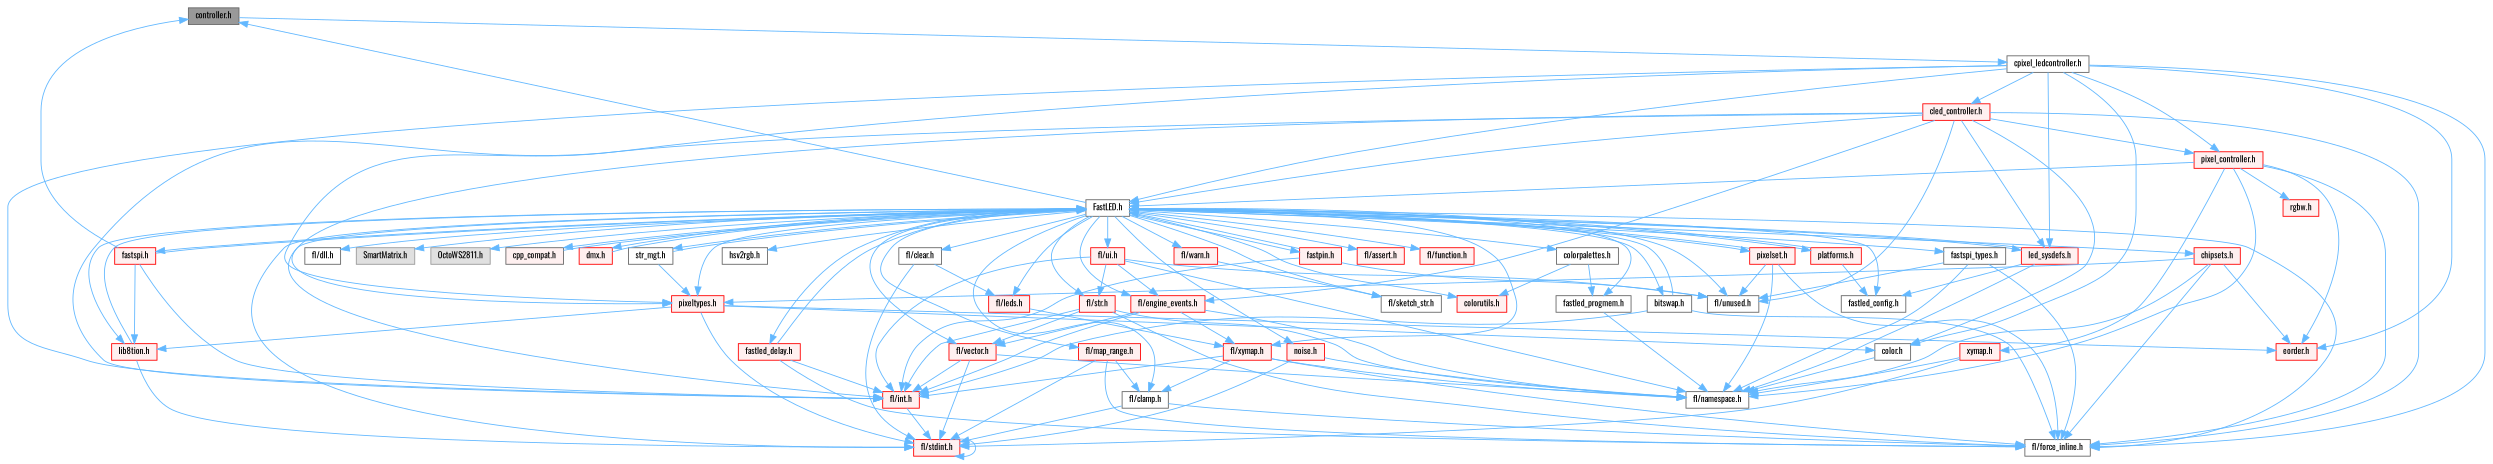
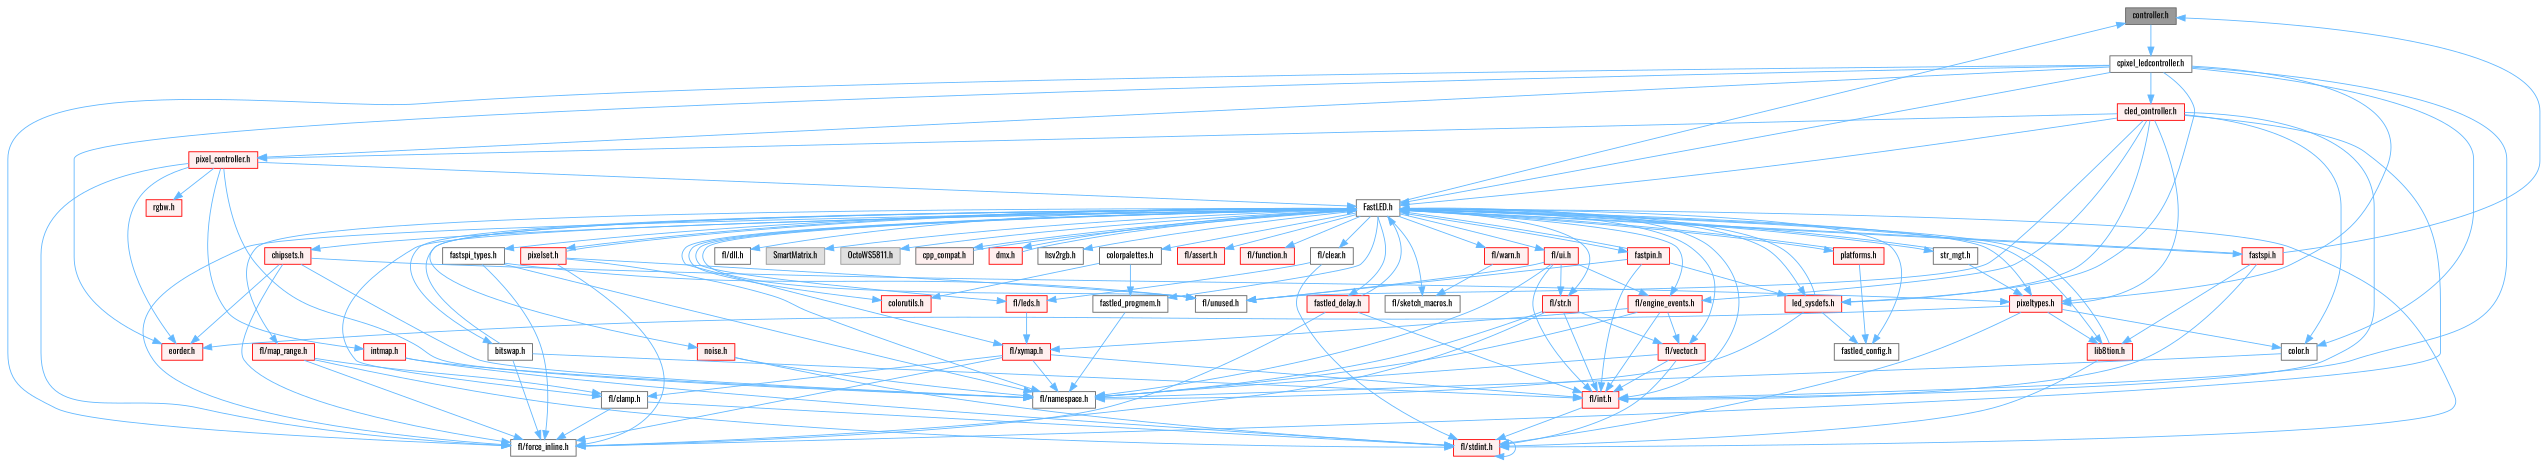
(461, 256) -> (870, 256)
none -> (1724, 278)
(1411, 304) -> (1423, 304)
(1980, 352) -> (385, 352)
